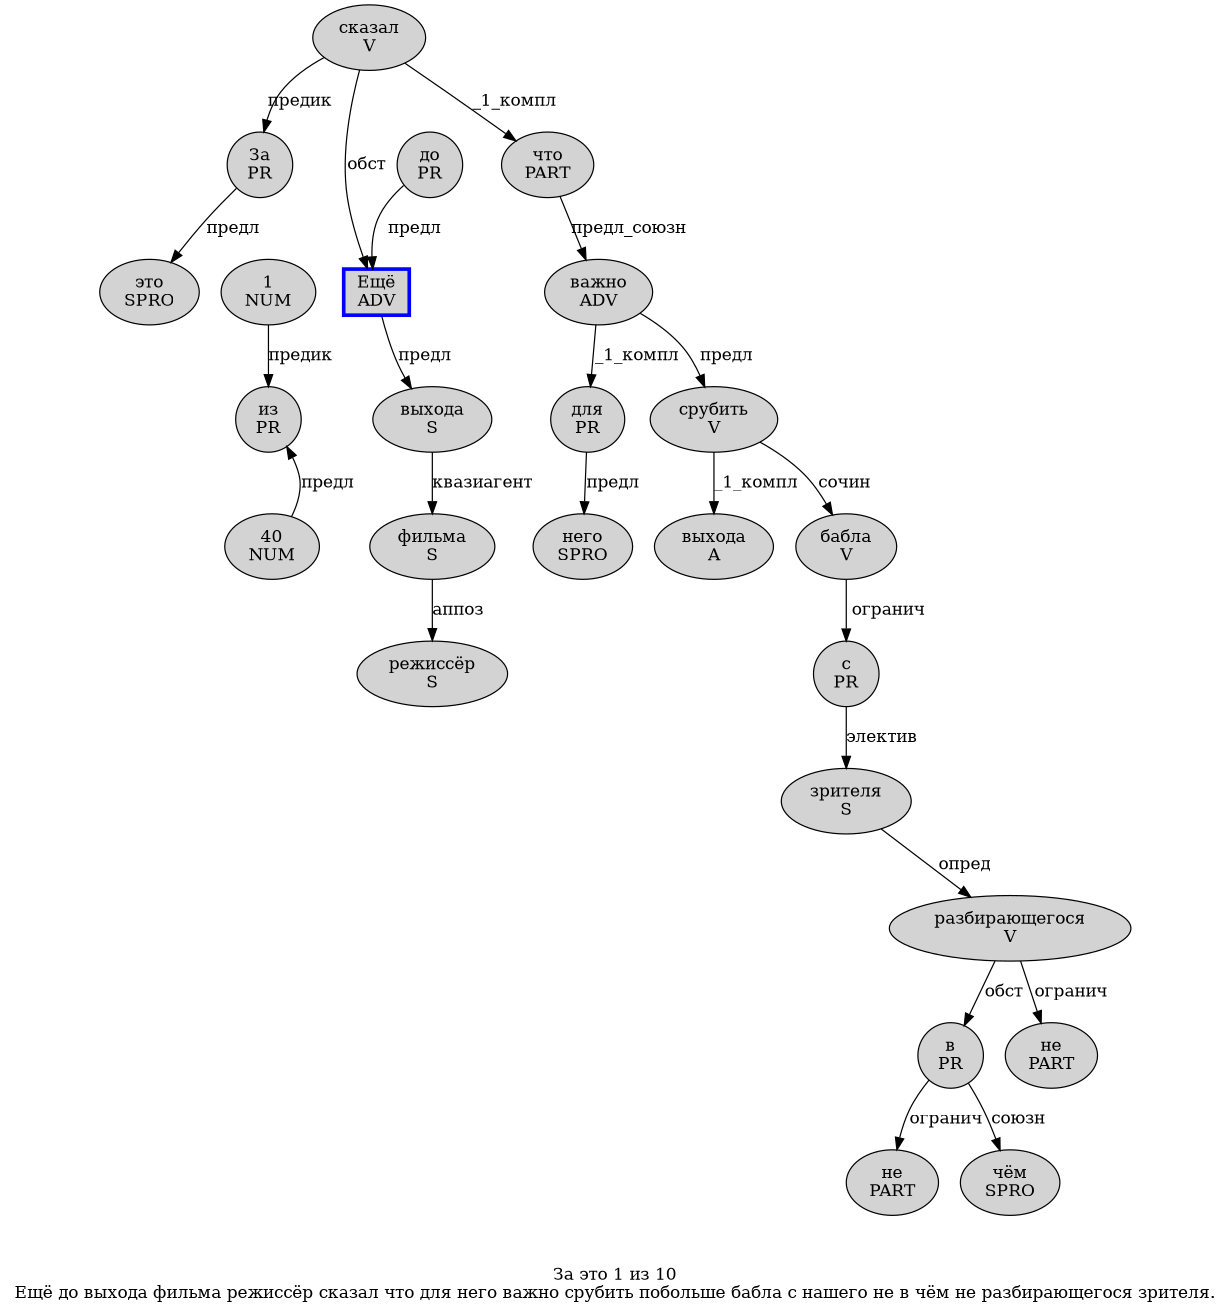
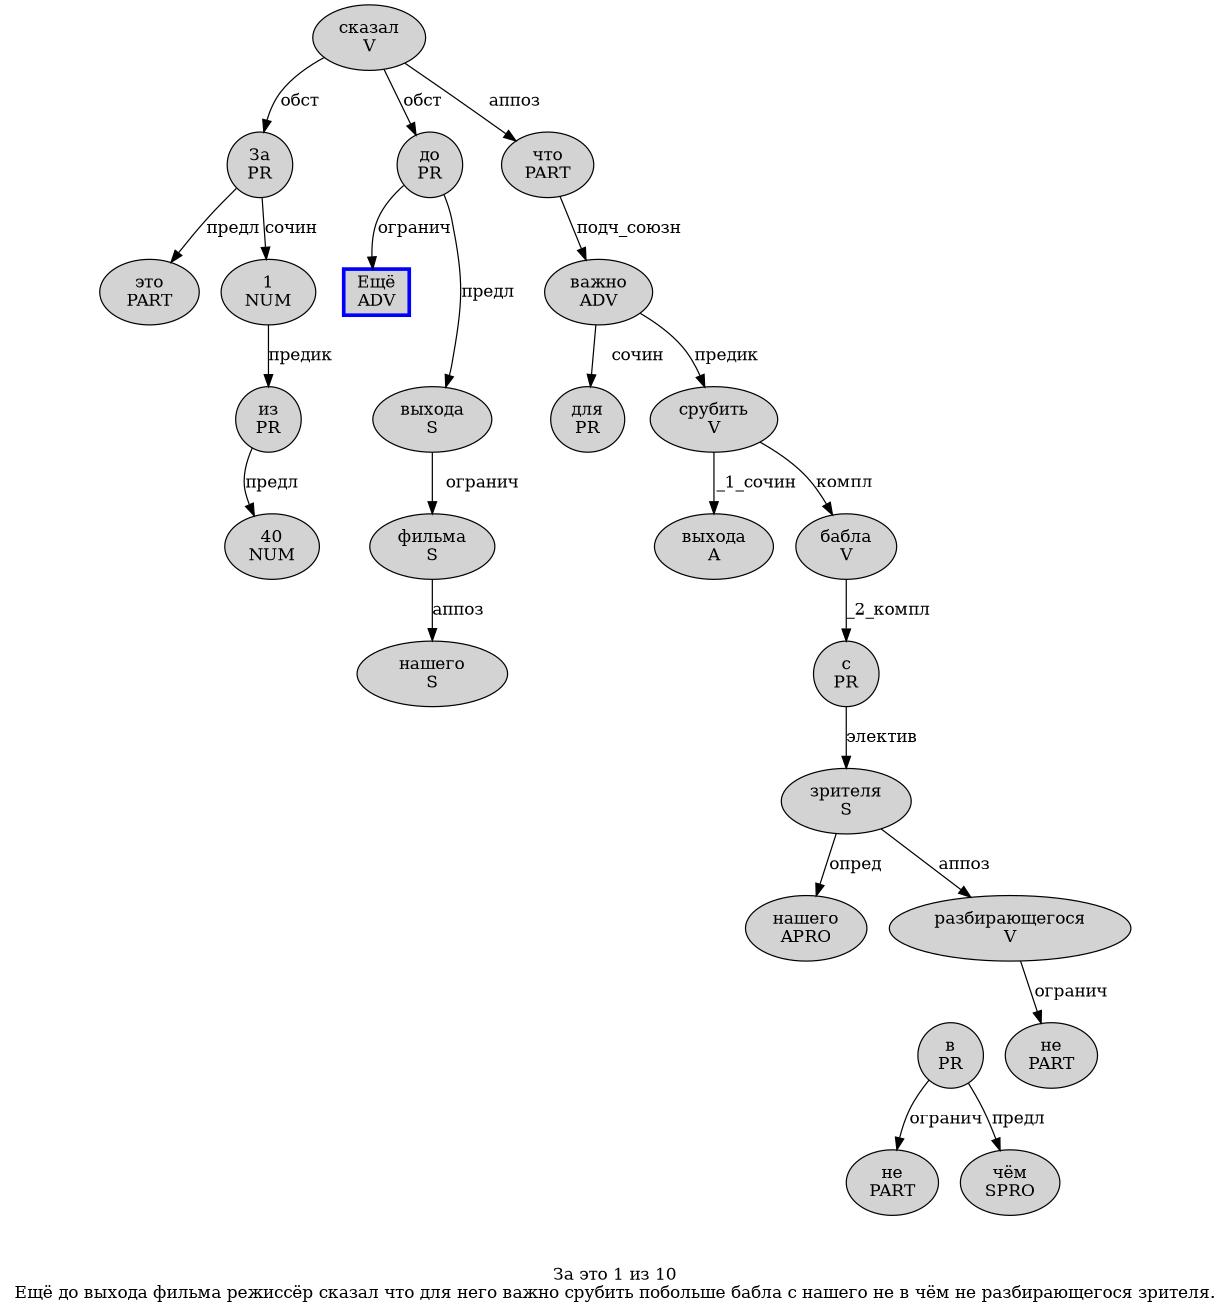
(300, 101) -> (300, 101)
(515, 101) -> (515, 101)
(345, 164) -> (397, 97)
none -> (264, 222)
(415, 228) -> (415, 228)
(629, 228) -> (629, 228)
(149, 292) -> (149, 292)
(391, 347) -> (460, 285)
(637, 356) -> (637, 356)
(727, 356) -> (727, 356)
(483, 483) -> (483, 483)
(756, 483) -> (756, 483)
(844, 483) -> (844, 483)
(300, 487) -> (244, 476)
(583, 547) -> none
(889, 610) -> (889, 610)
(432, 674) -> (432, 674)
(965, 865) -> (965, 865)
none -> (806, 928)
(982, 988) -> none
(1019, 1119) -> (1019, 1119)
